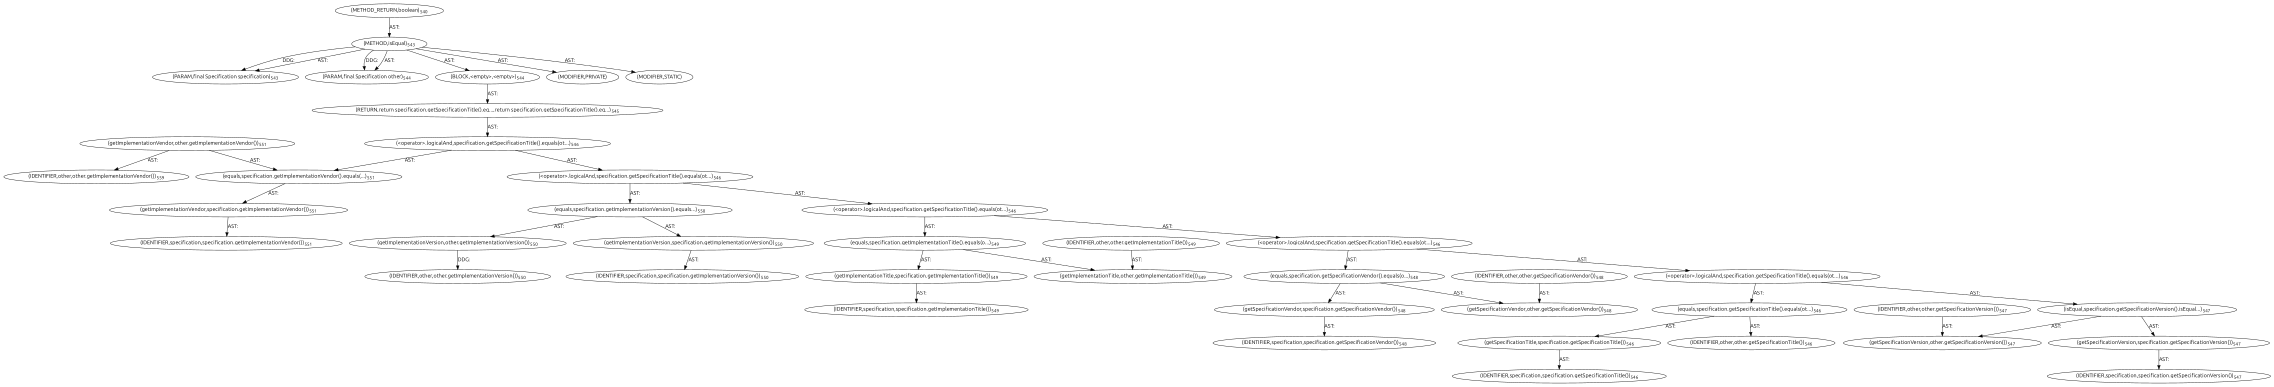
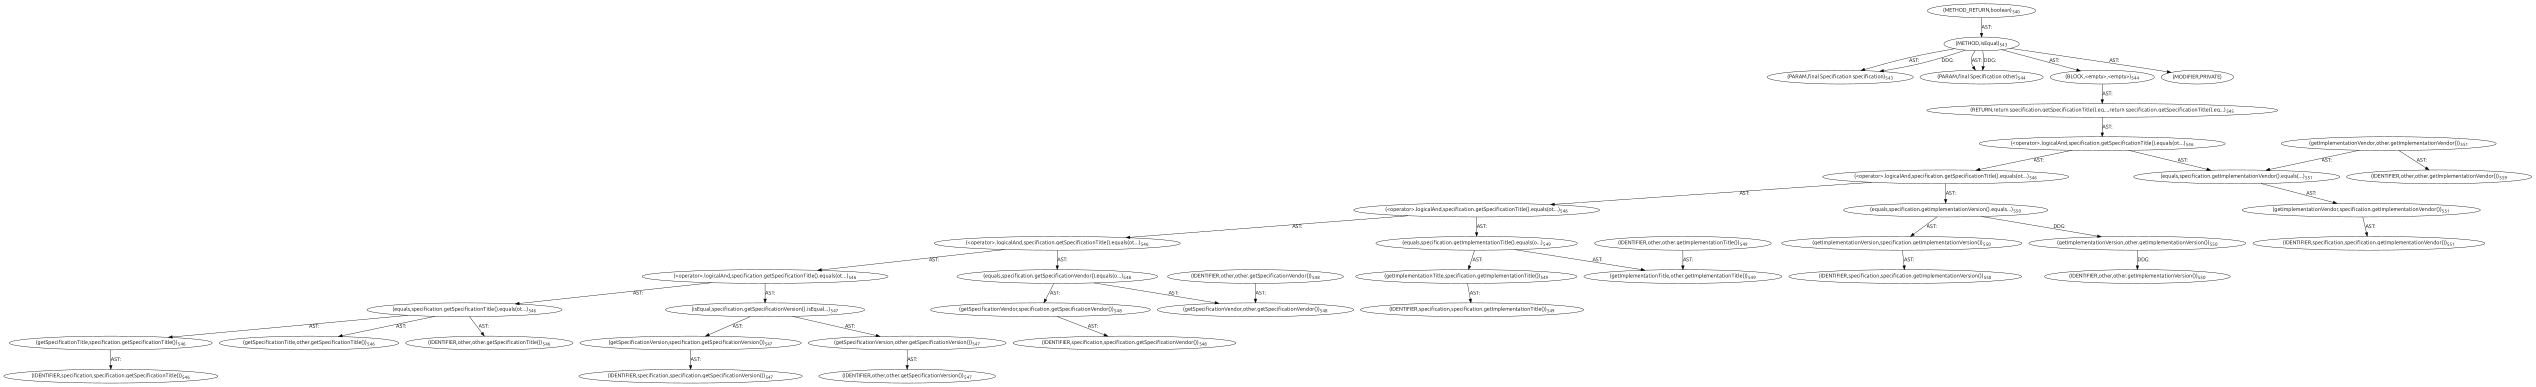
(659, 77) -> none
(560, 227) -> (2060, 227)
(1942, 324) -> (907, 358)
none -> (309, 343)
